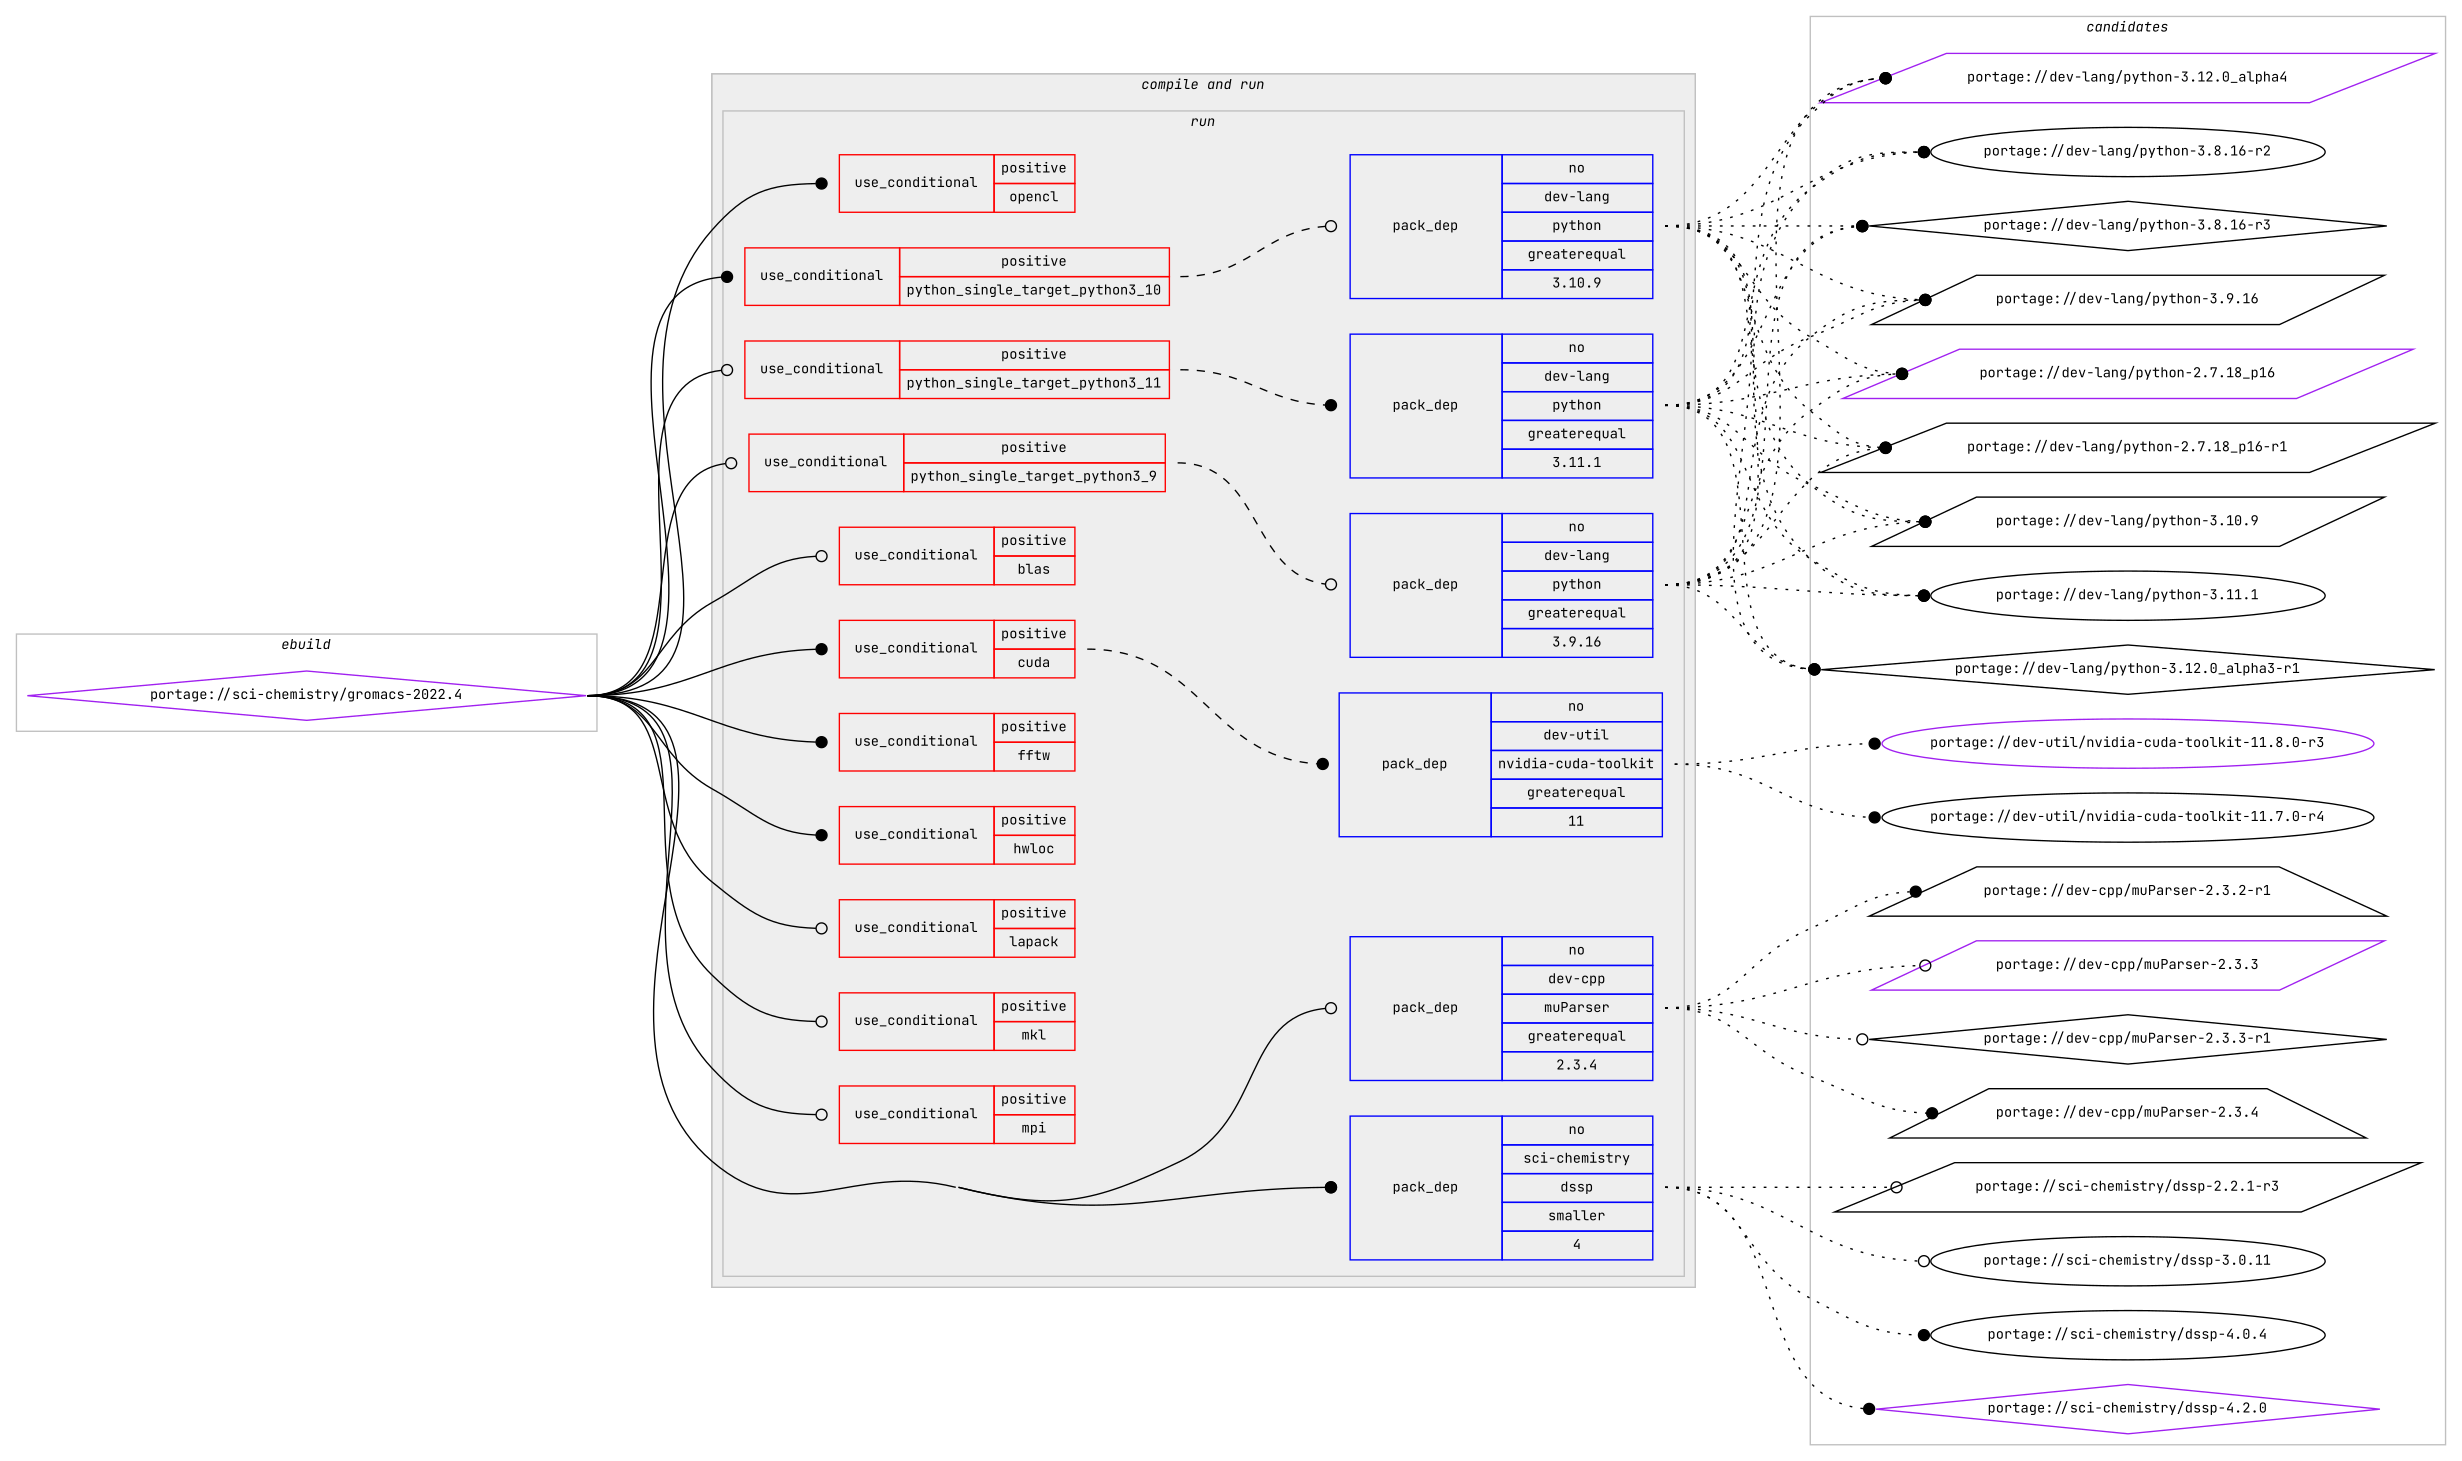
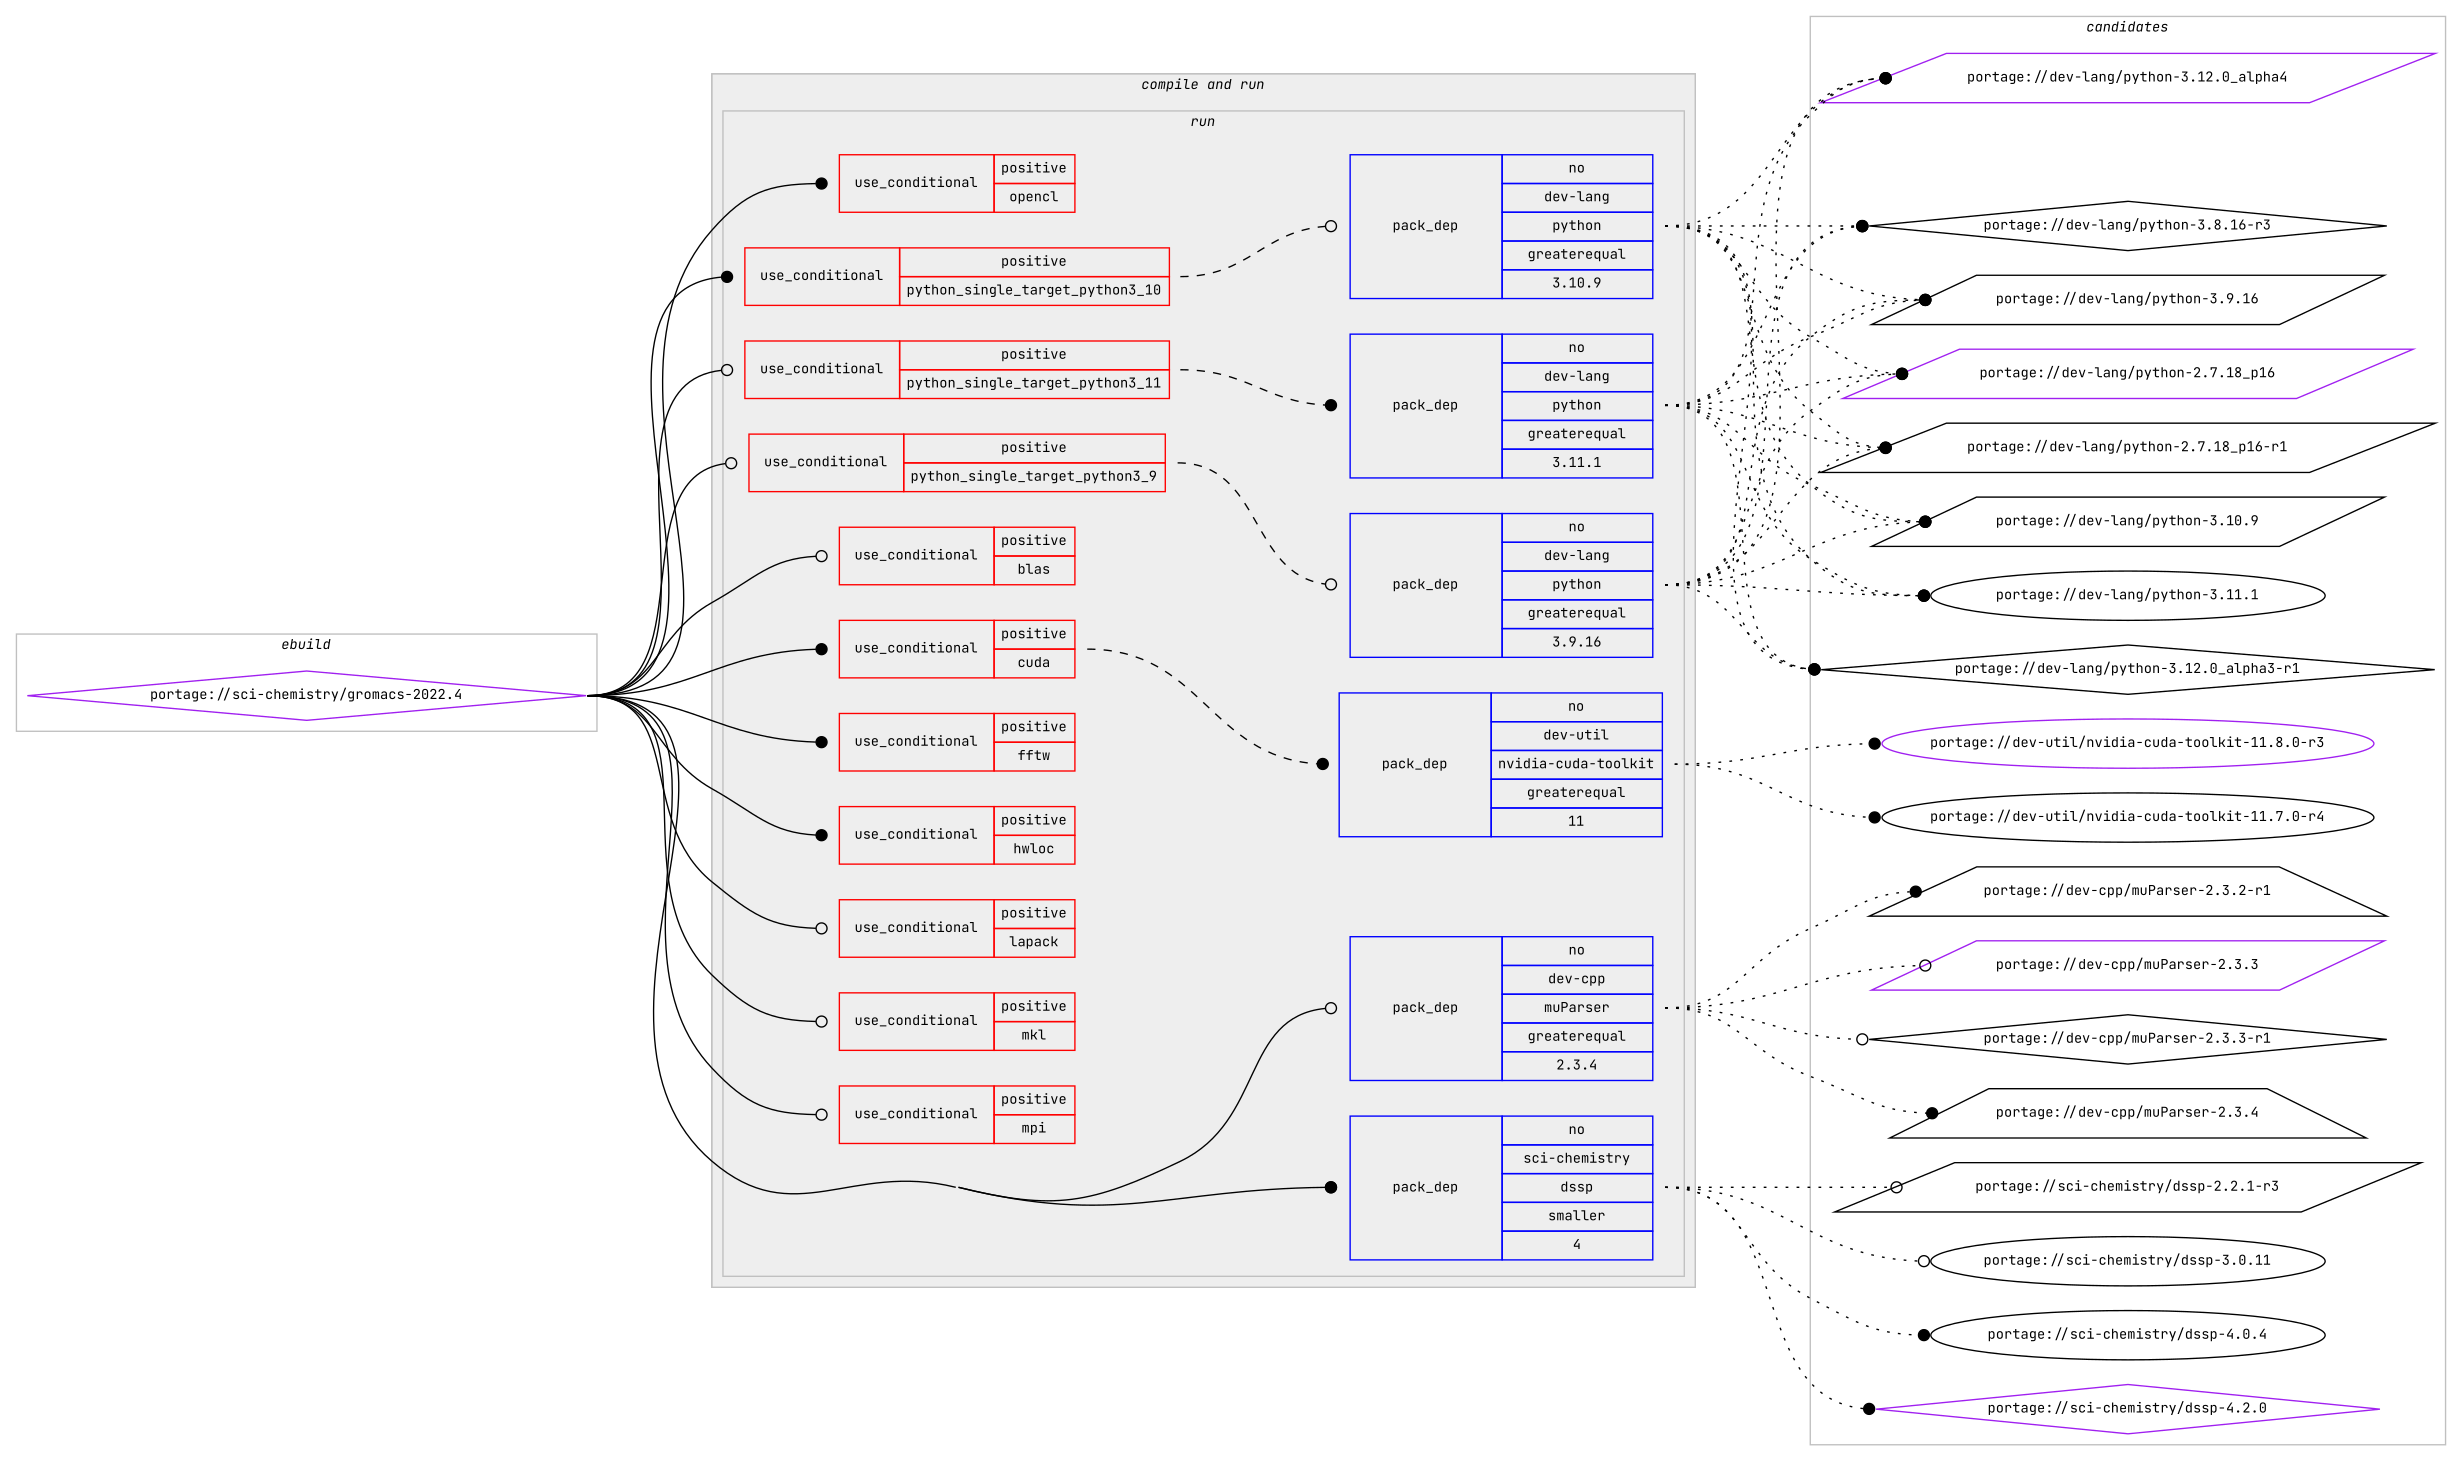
(2128, 152) -> none
